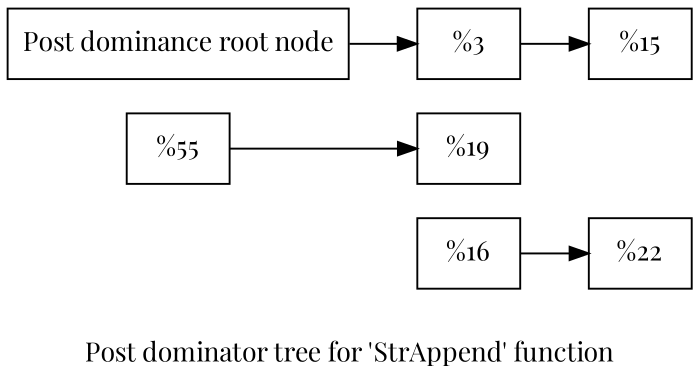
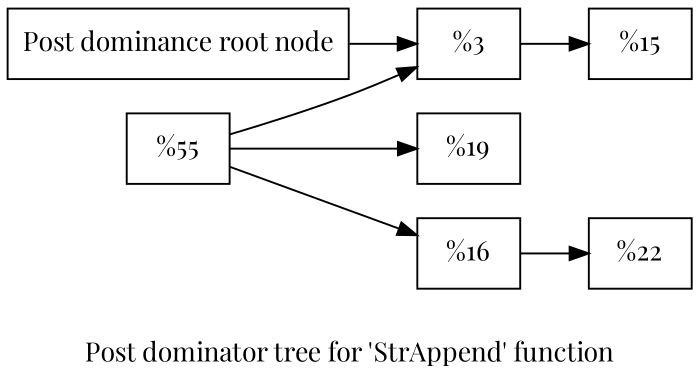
none -> (315, 107)
none -> (314, 198)
